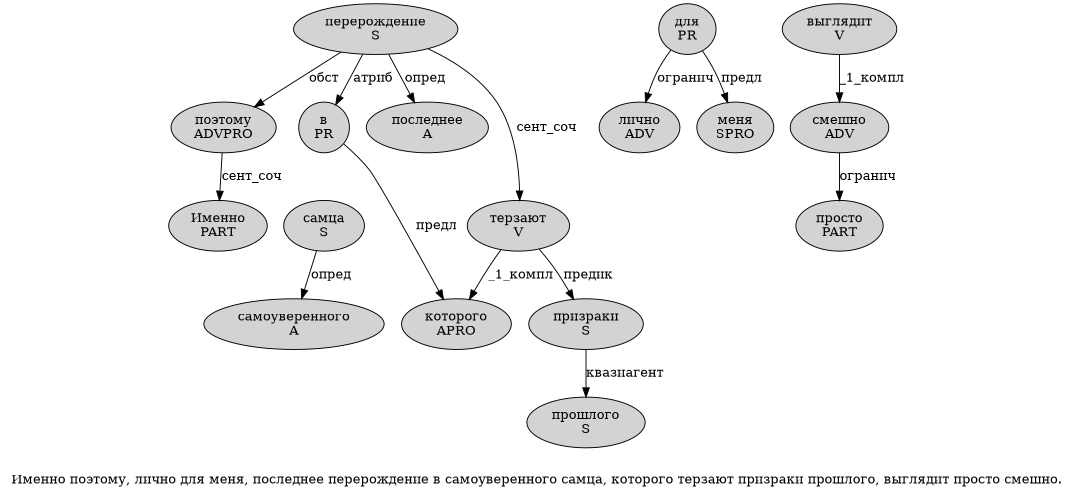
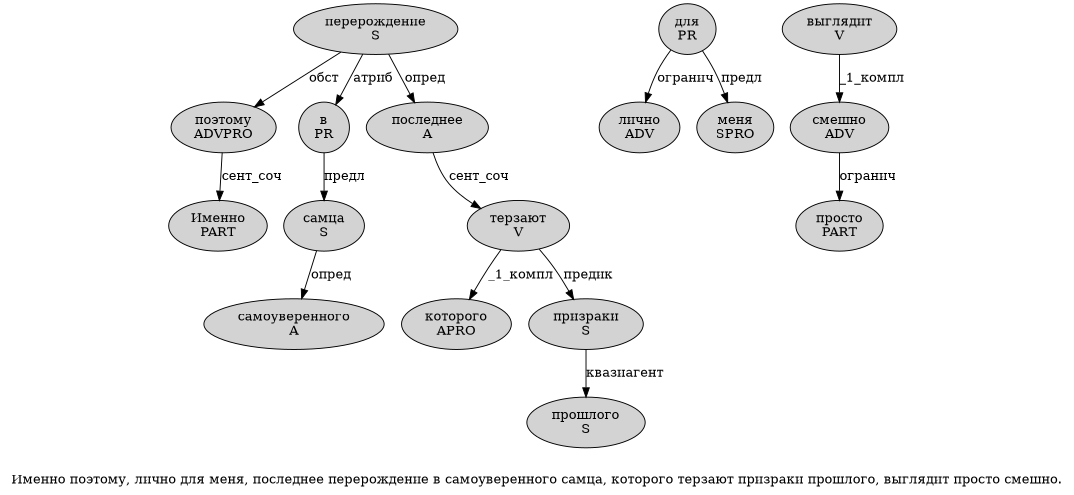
(498, 104) -> (448, 182)
(396, 214) -> (324, 172)
